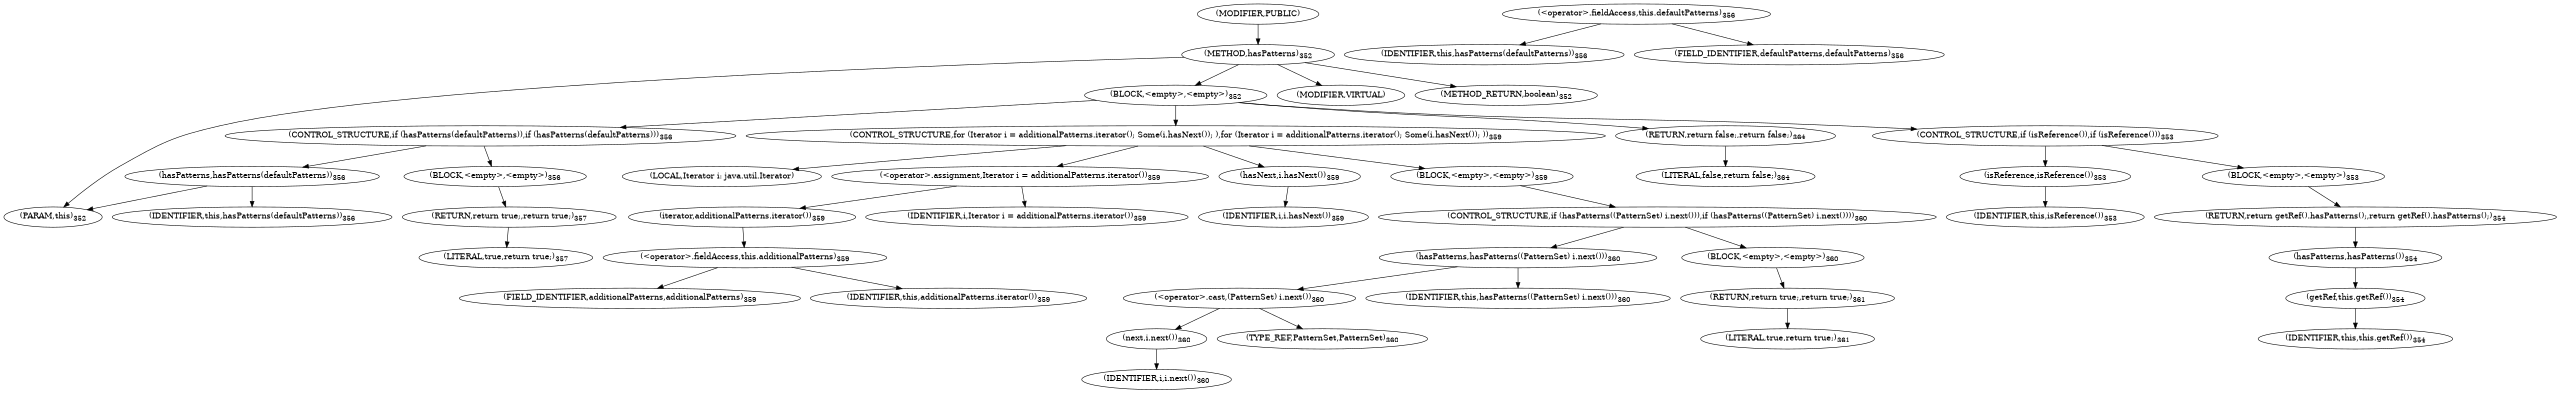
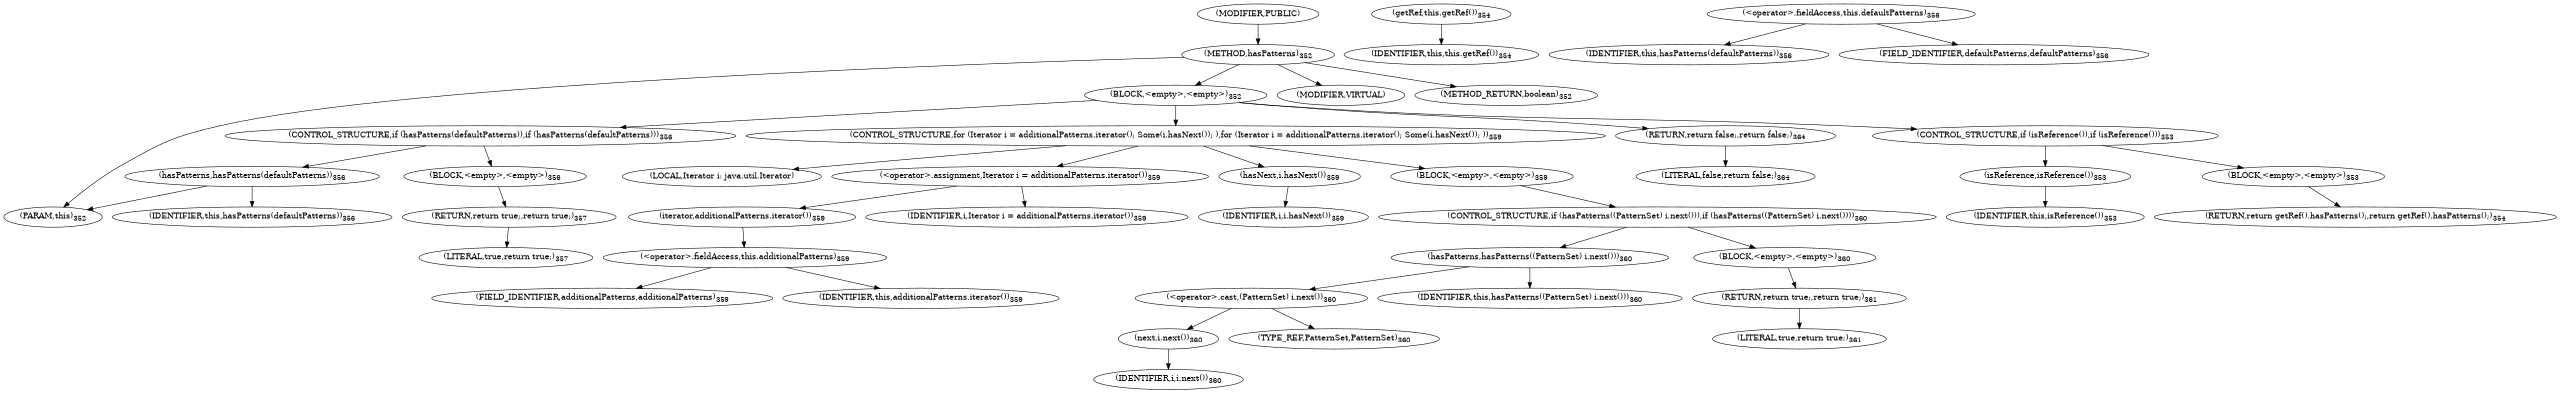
(2355, 258) -> none
